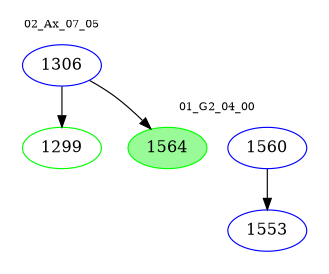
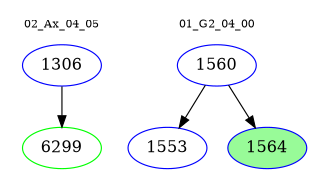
(62, 25) -> (62, 25)
(126, 106) -> (239, 101)
(62, 148) -> (62, 148)
(167, 148) -> (267, 148)
